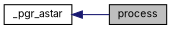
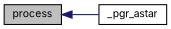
(96, 15) -> (86, 15)
